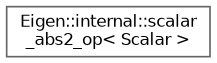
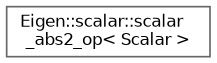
(108, 32) -> (108, 32)
